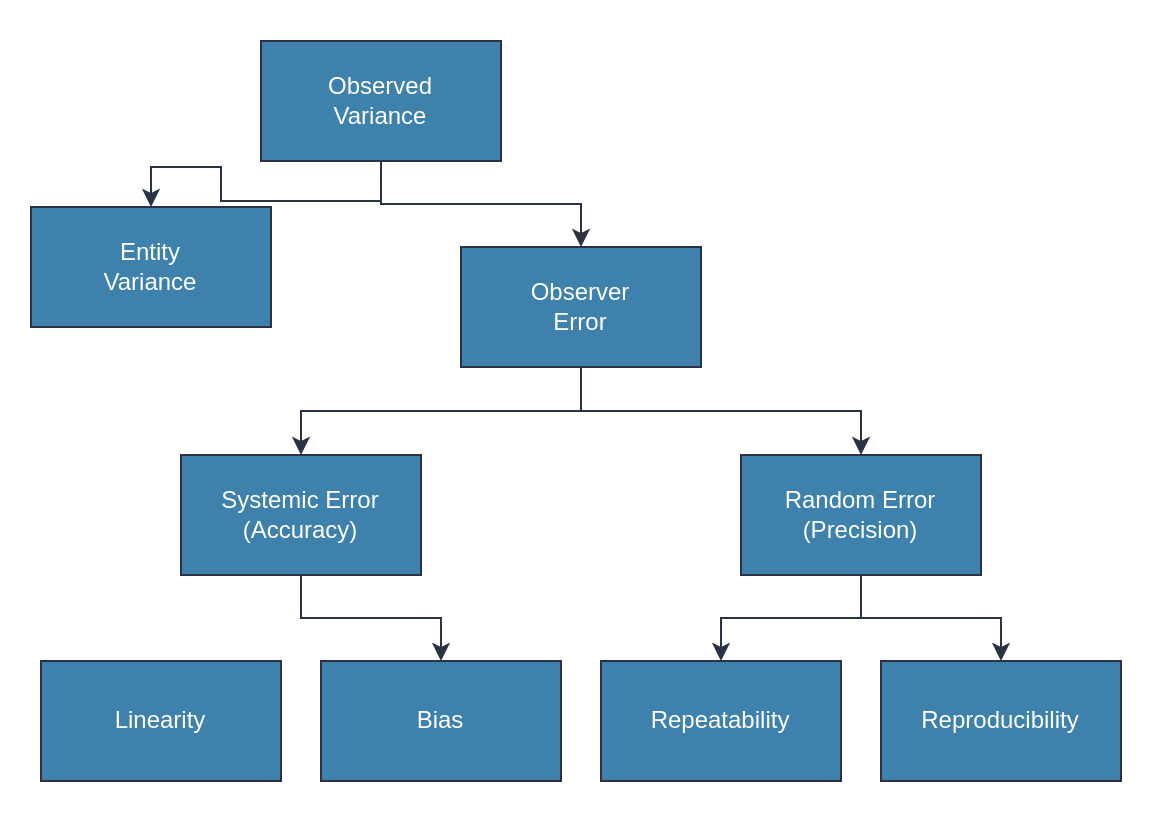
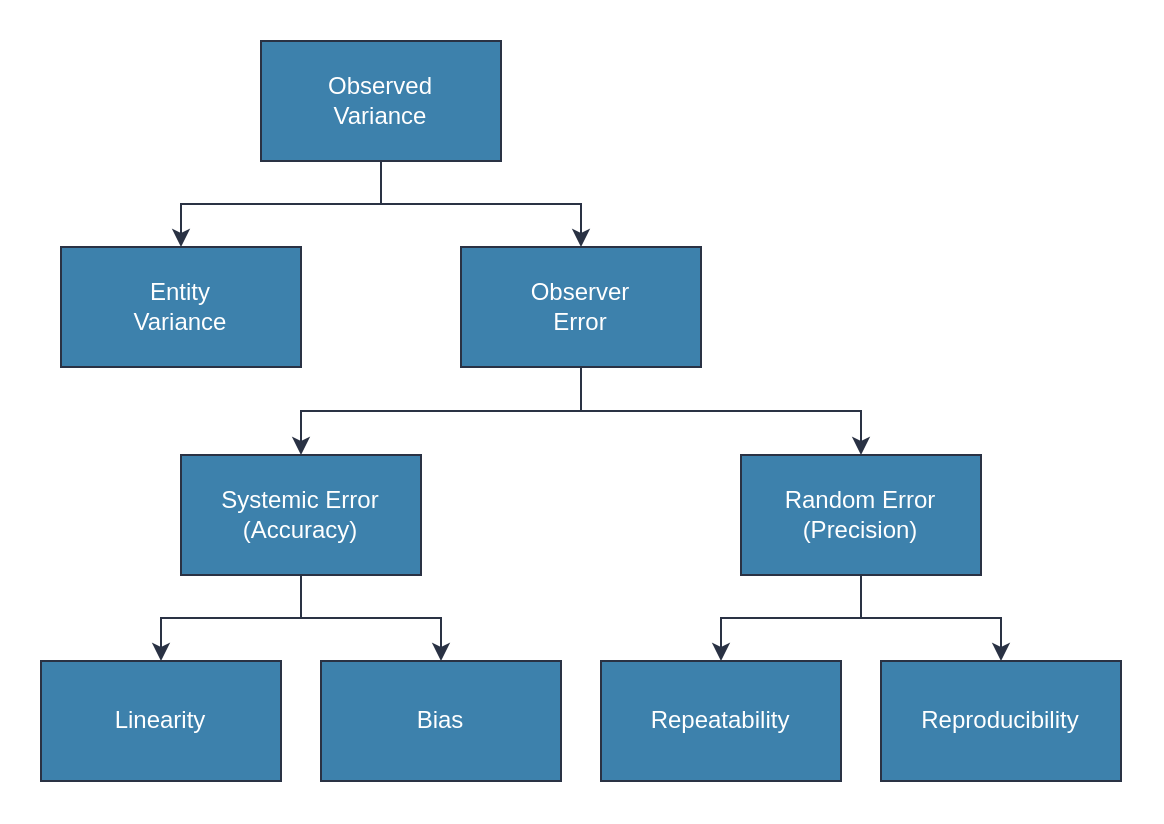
(151, 267) -> (181, 307)
none -> (215, 618)
